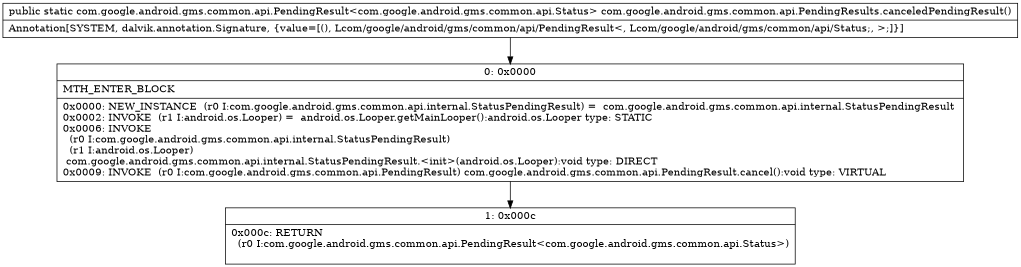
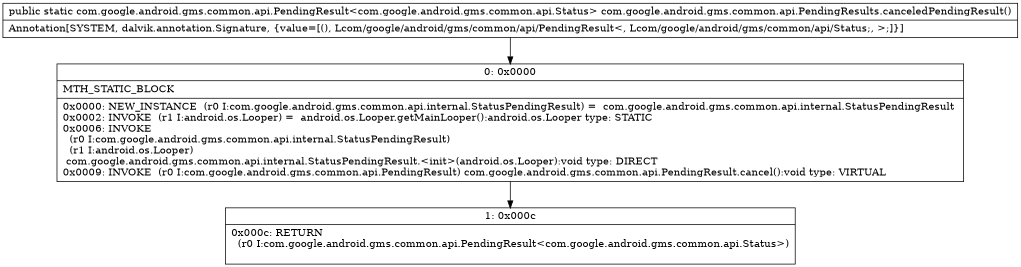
(119, 89) -> (119, 89)
